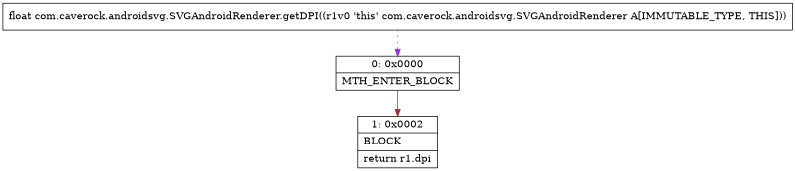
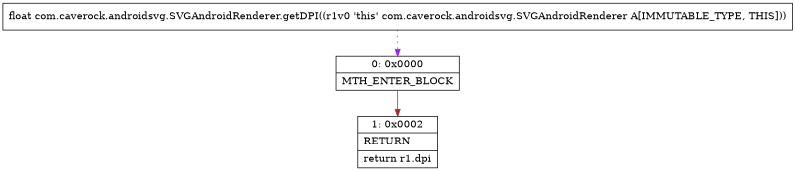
(382, 141) -> (387, 141)
